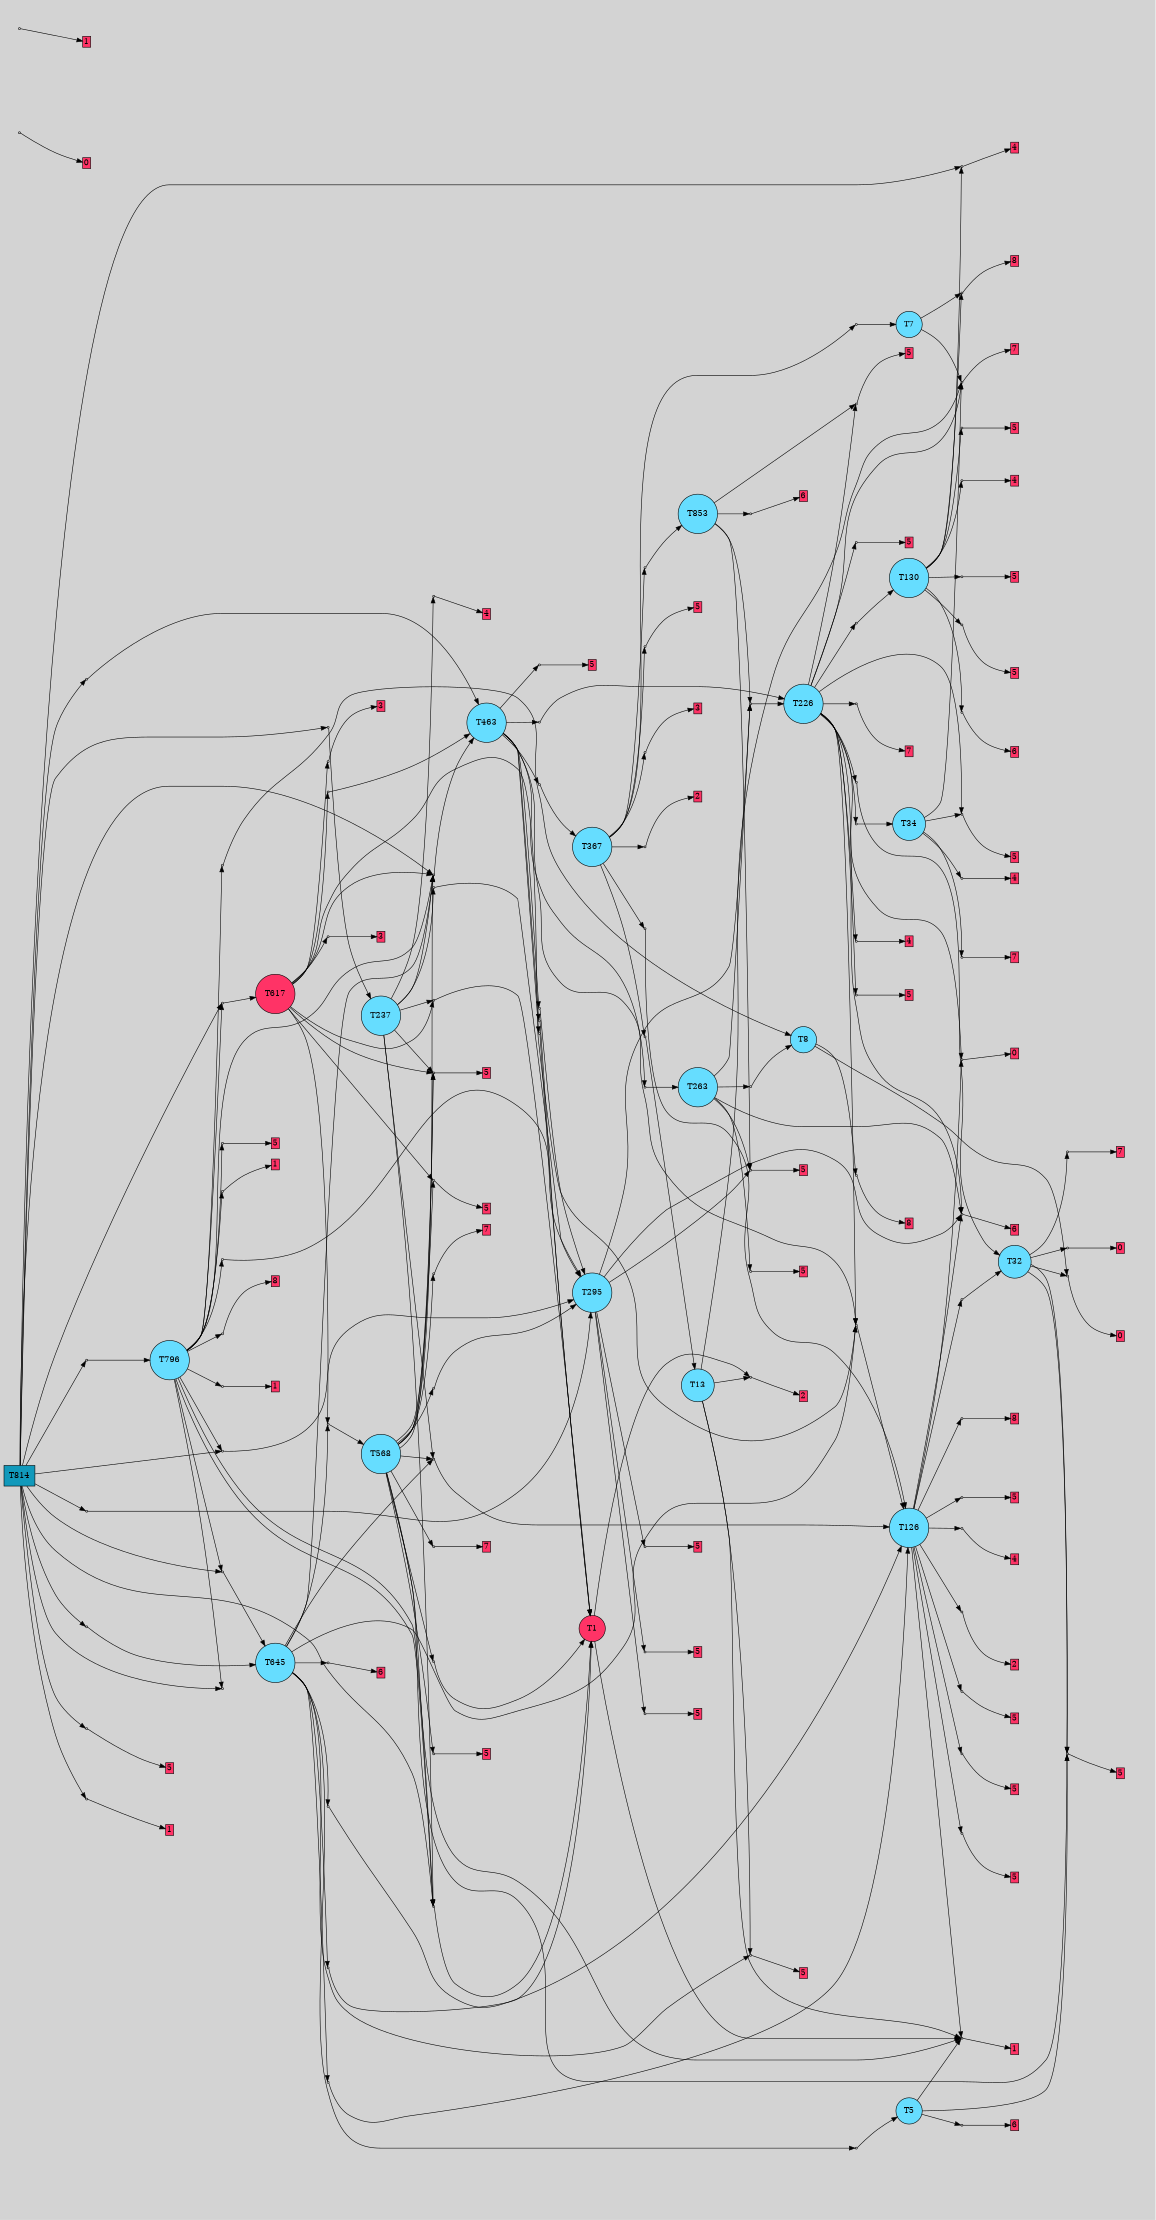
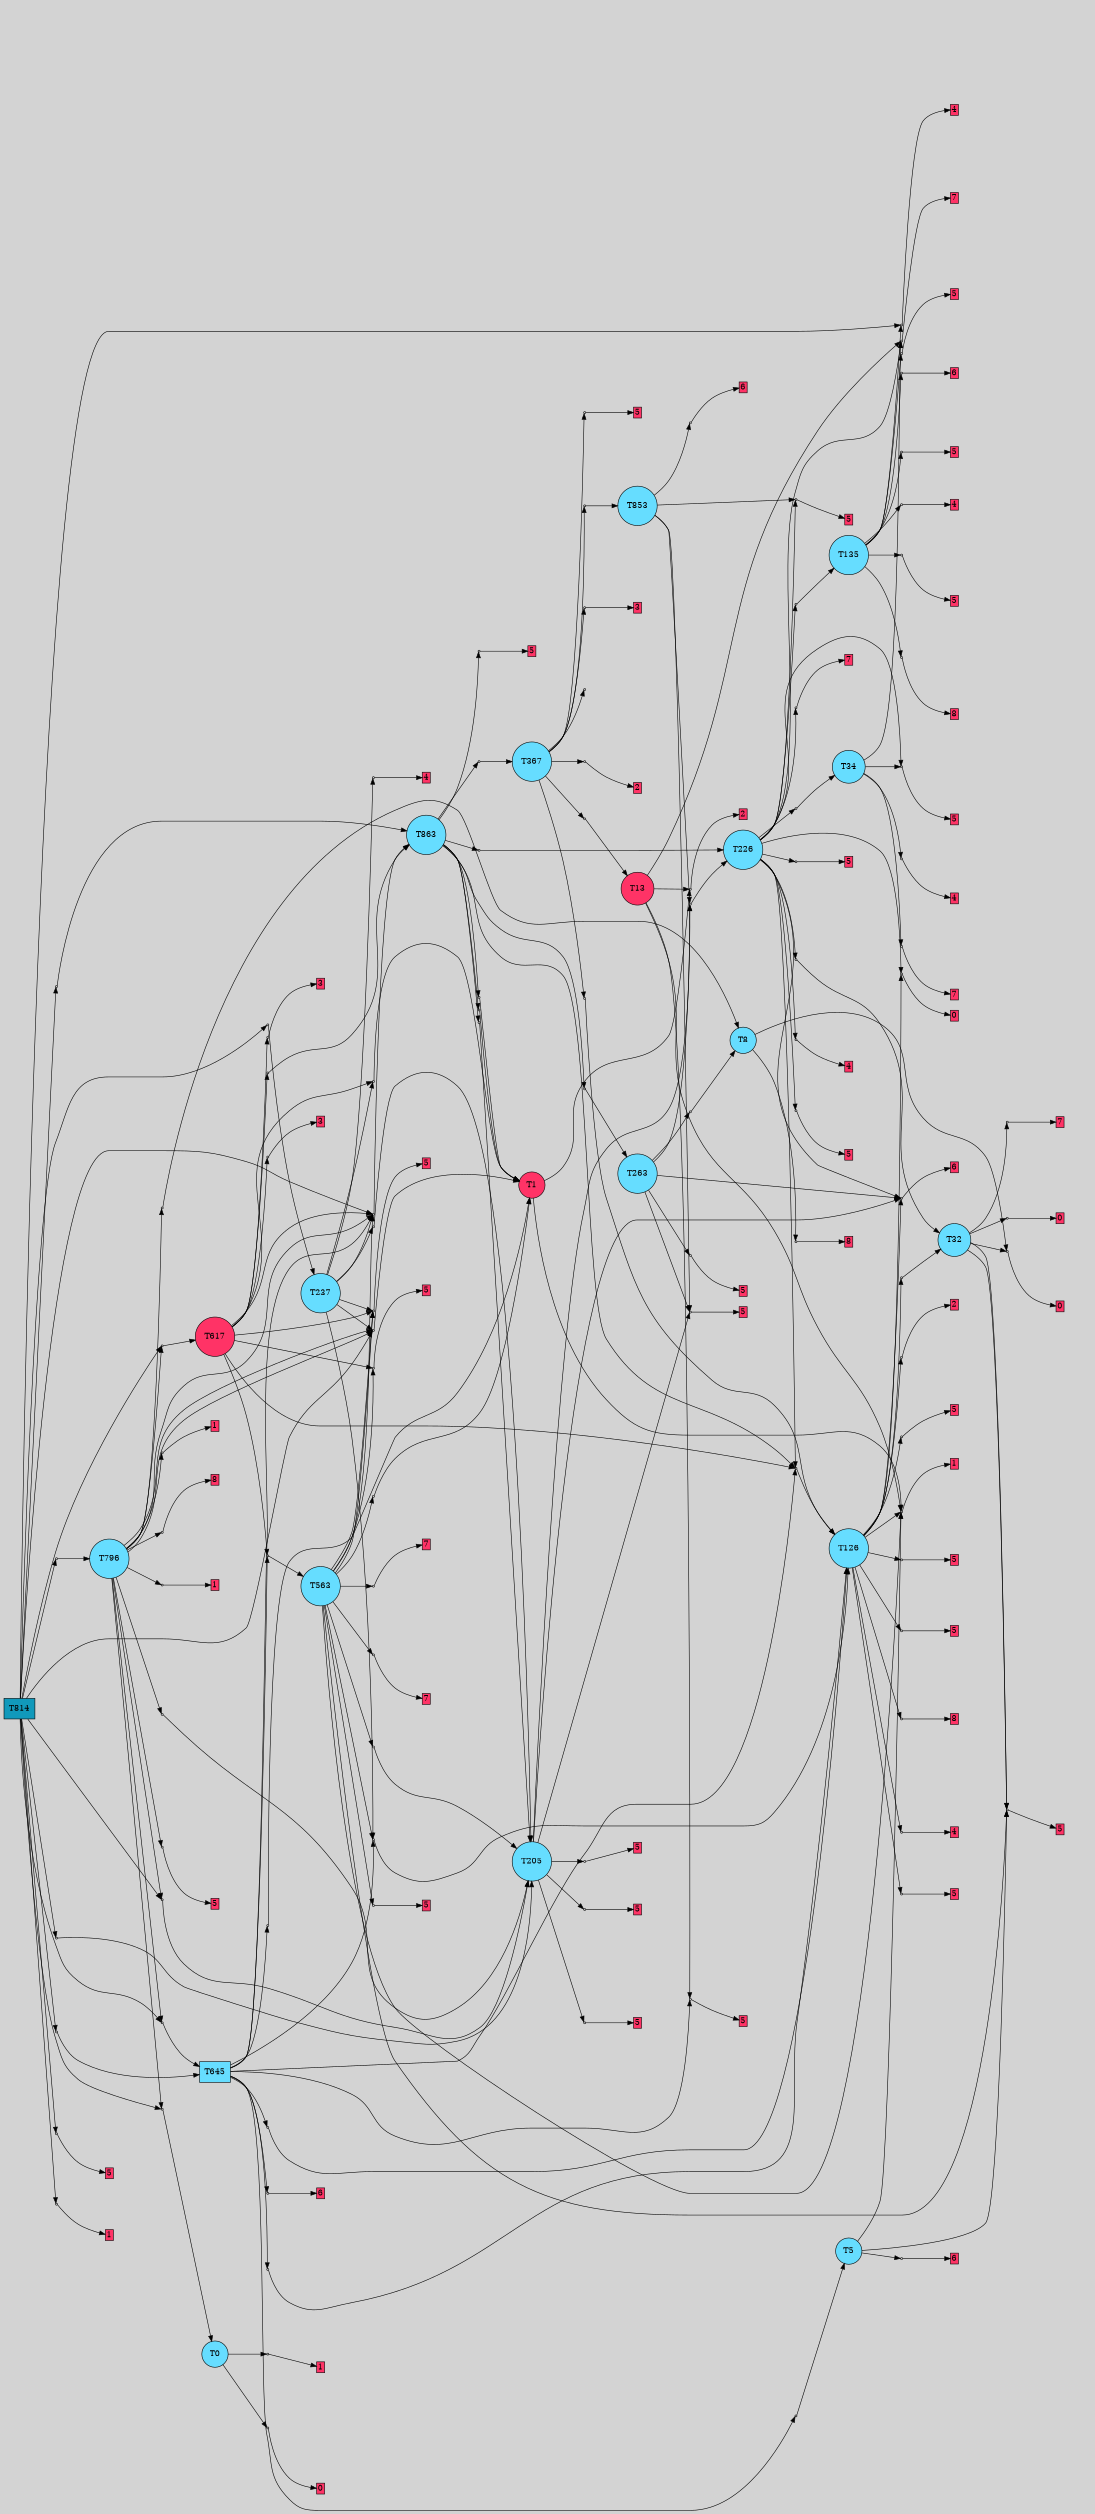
(909, 324) -> none
(909, 578) -> (849, 555)
(487, 723) -> (426, 835)
(592, 1293) -> (532, 1861)
(698, 1385) -> (638, 889)
(381, 1454) -> (321, 1586)
(275, 1663) -> (215, 2072)
none -> (215, 2354)
